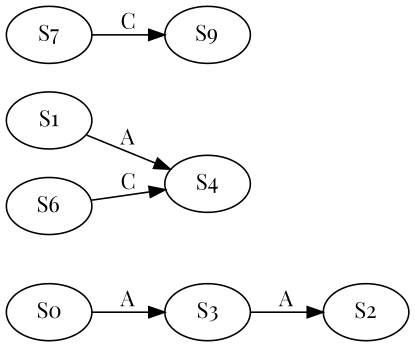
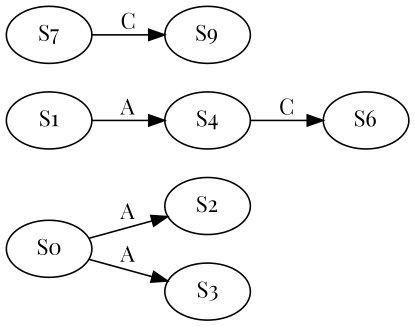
(120, 196) -> (279, 120)
(279, 312) -> (121, 230)
